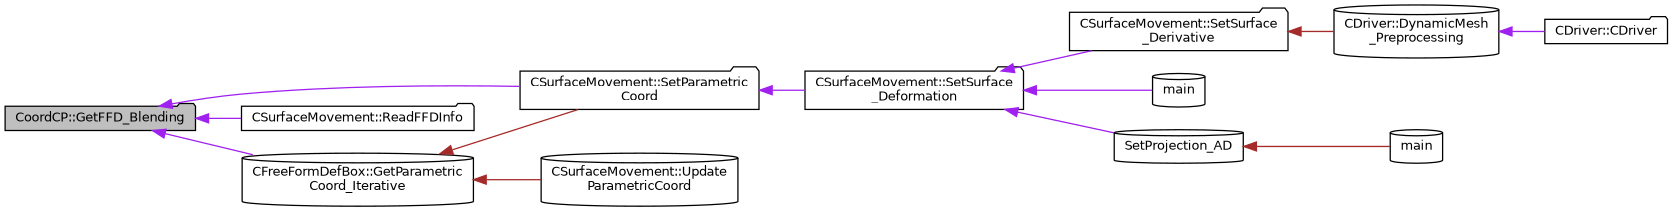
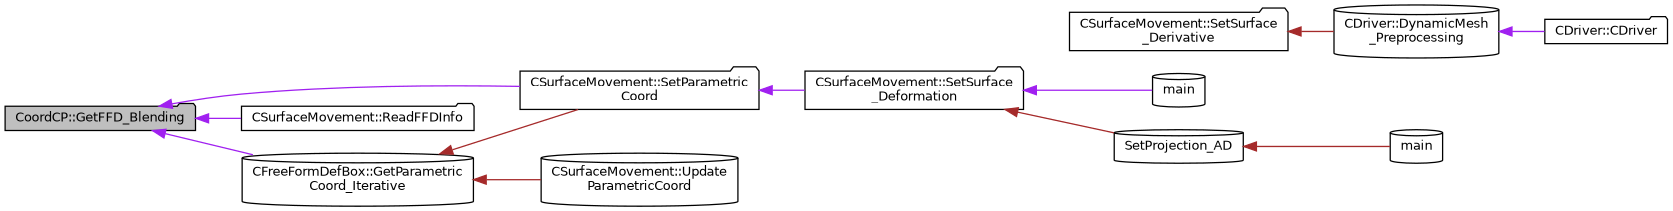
(1053, 59) -> none
(1066, 123) -> (1066, 123)
